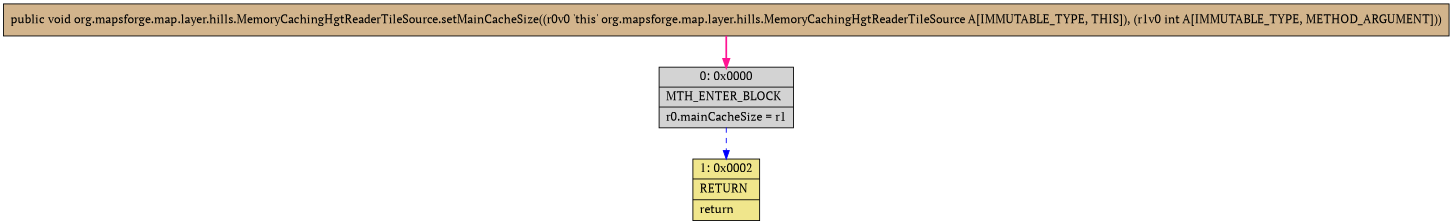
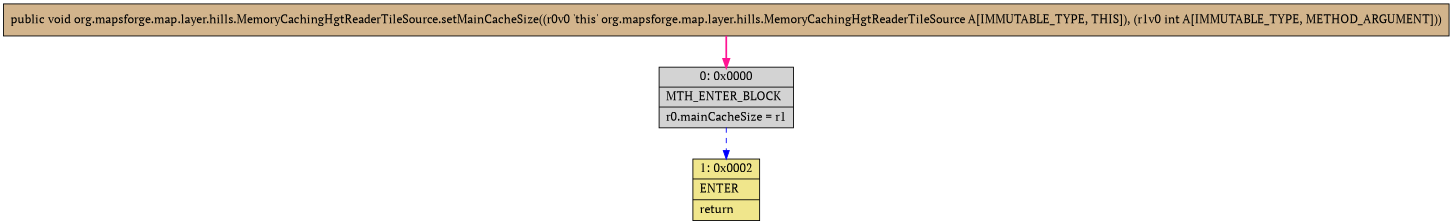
(724, 189) -> (720, 189)
